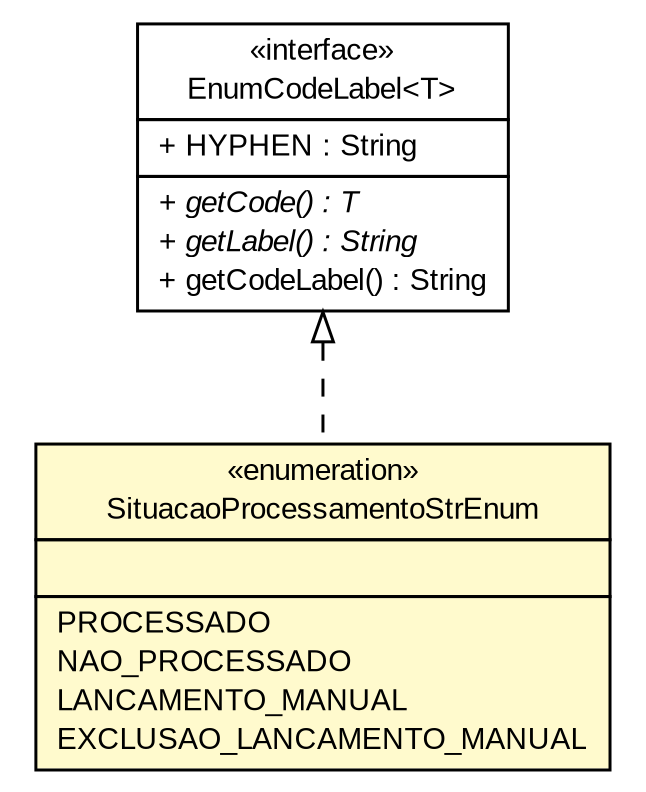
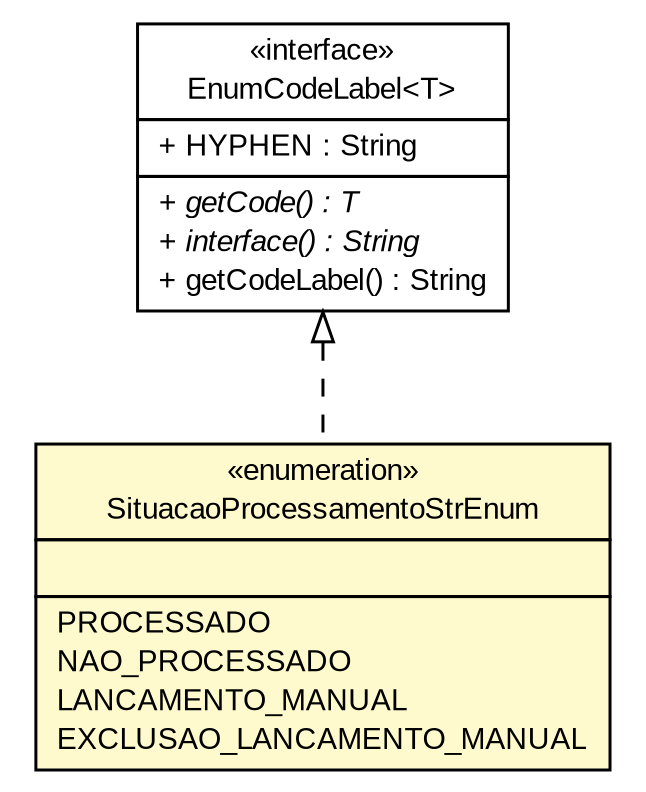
(289, 242) -> (290, 242)
